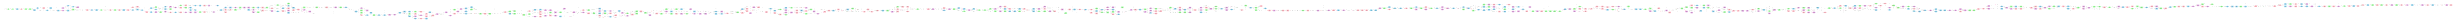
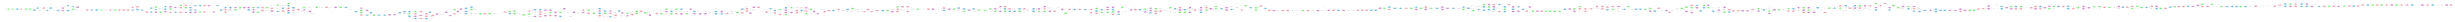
(124, 10) -> (124, 10)
